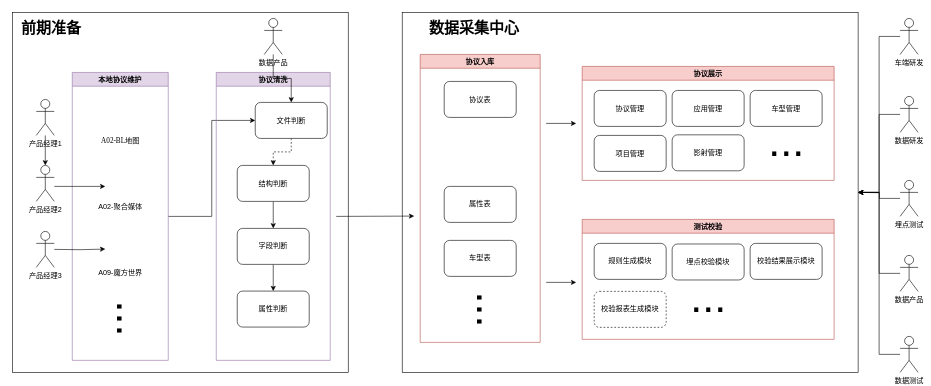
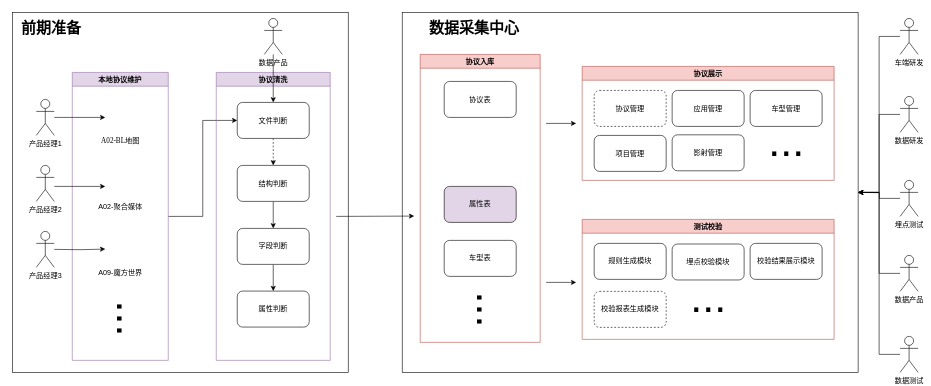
(630, 108) -> (630, 108)
(291, 120) -> (273, 120)
(45, 159) -> (77, 117)
(480, 204) -> (480, 204)
